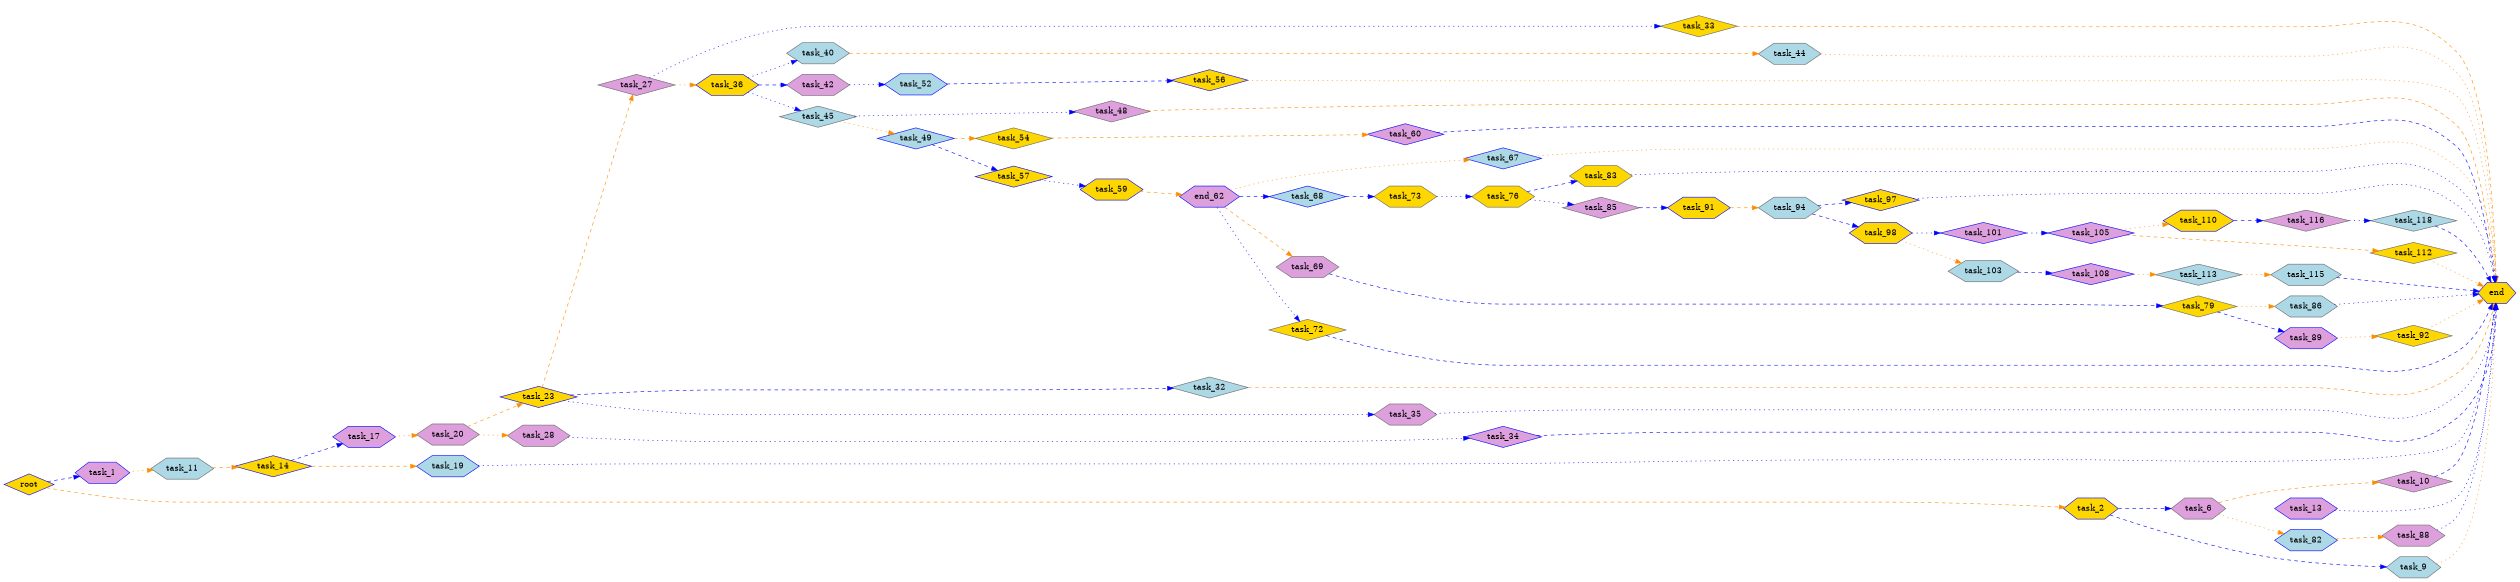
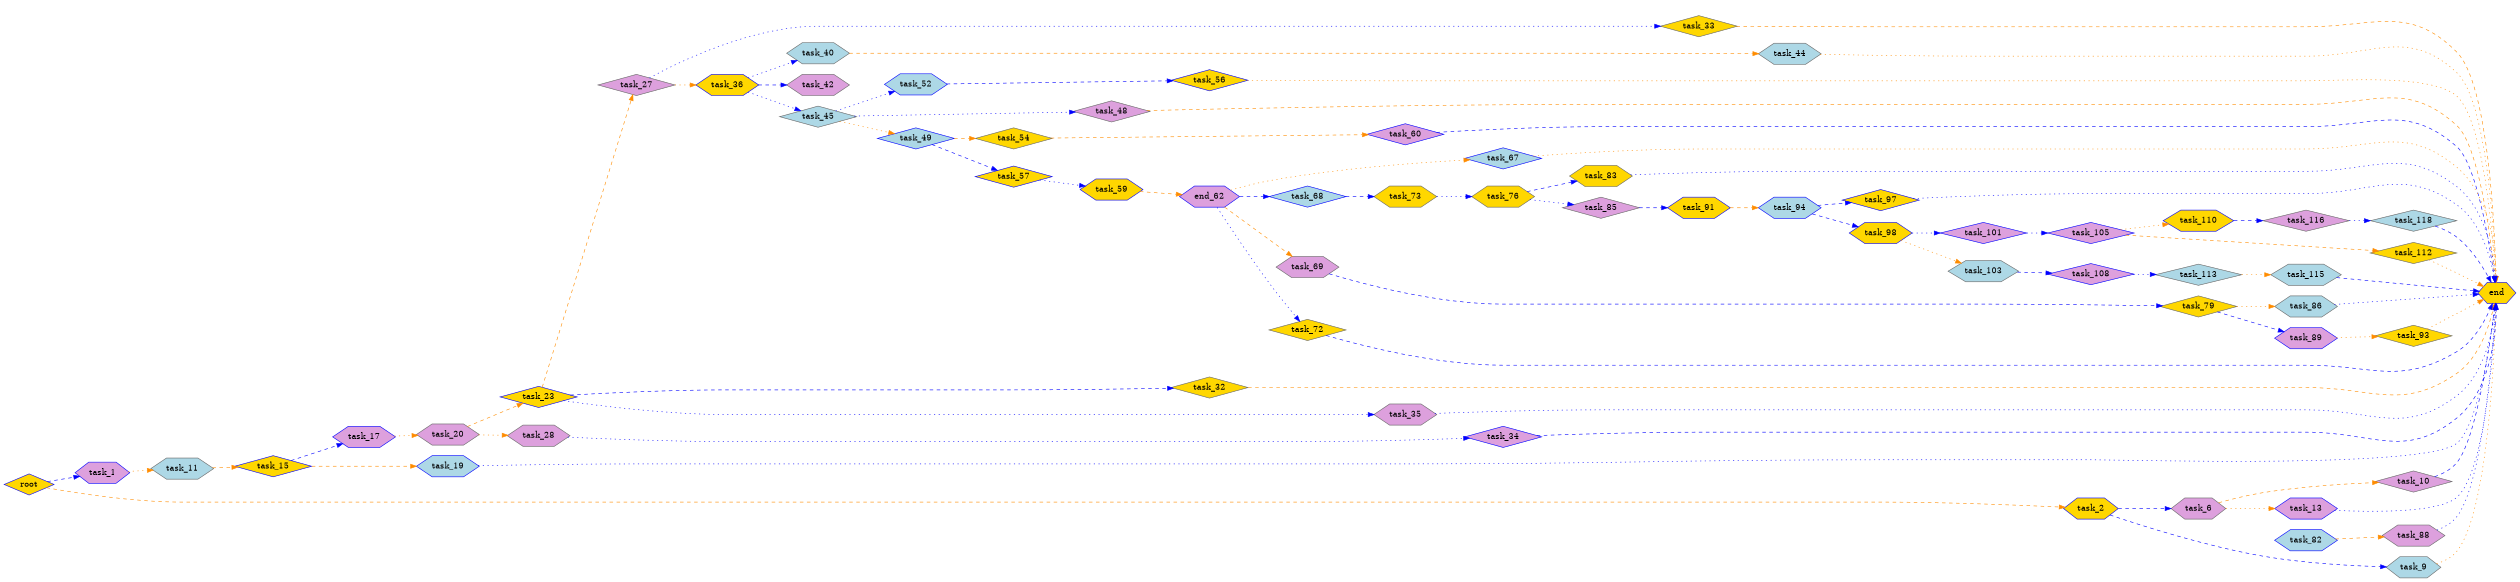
(864, 85) -> (862, 102)
(1790, 208) -> (1790, 208)
(2142, 274) -> (2142, 274)
(2414, 336) -> (2414, 336)
(1209, 388) -> (1209, 388)
(273, 466) -> (273, 466)
(2248, 523) -> (2247, 509)
